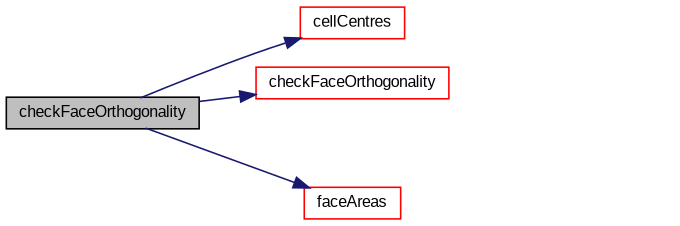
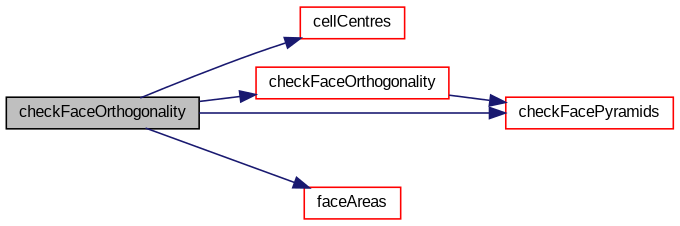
none -> (590, 113)
